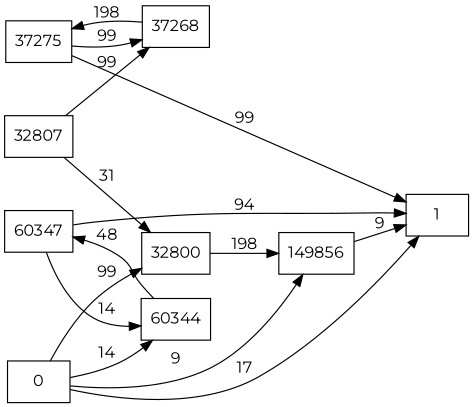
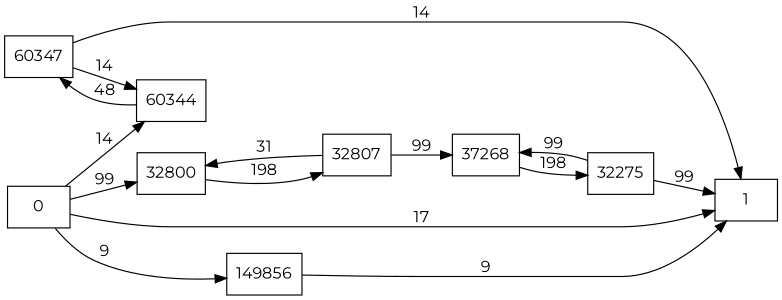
(39, 42) -> (621, 174)
(245, 205) -> (422, 13)
(238, 253) -> (259, 183)
